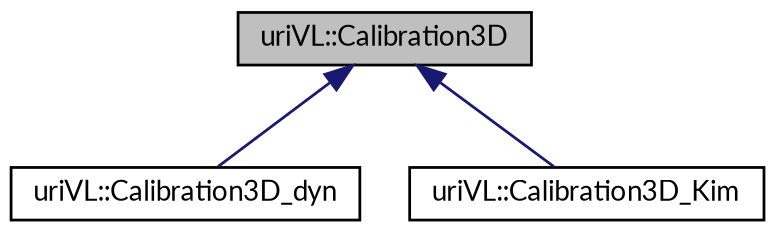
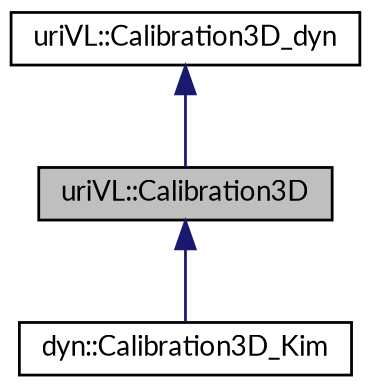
(274, 125) -> (185, 131)
(587, 194) -> (185, 349)
